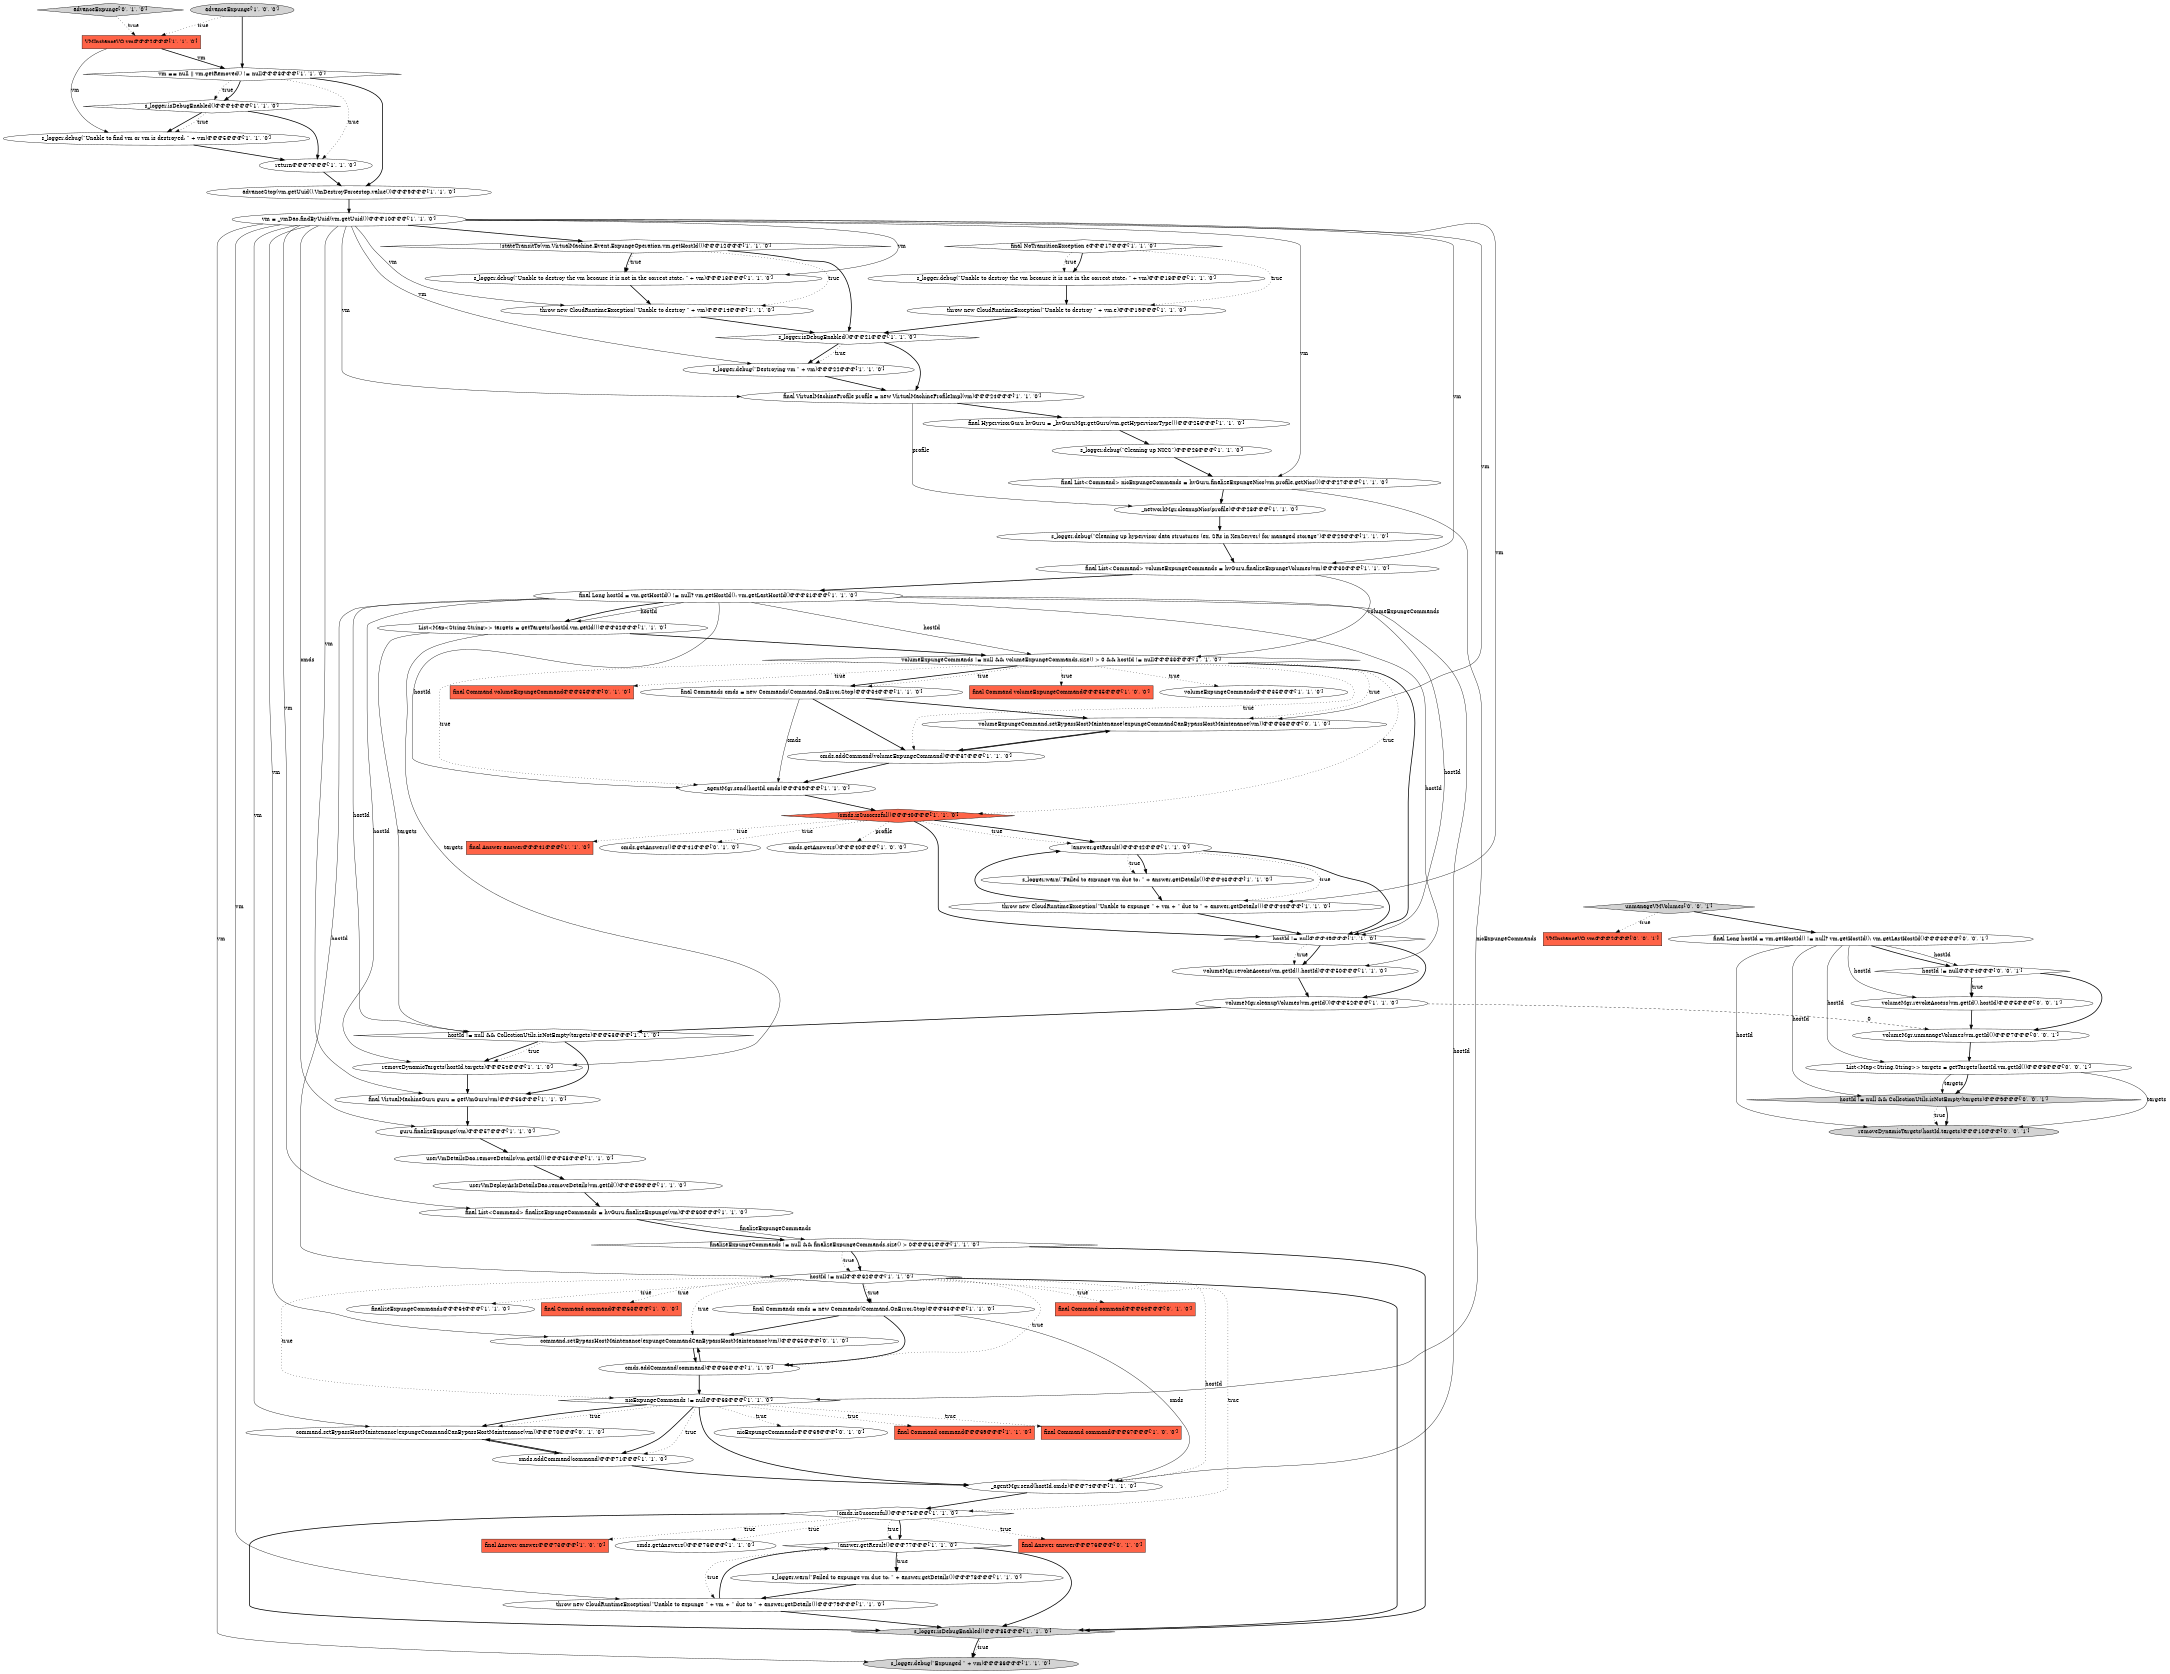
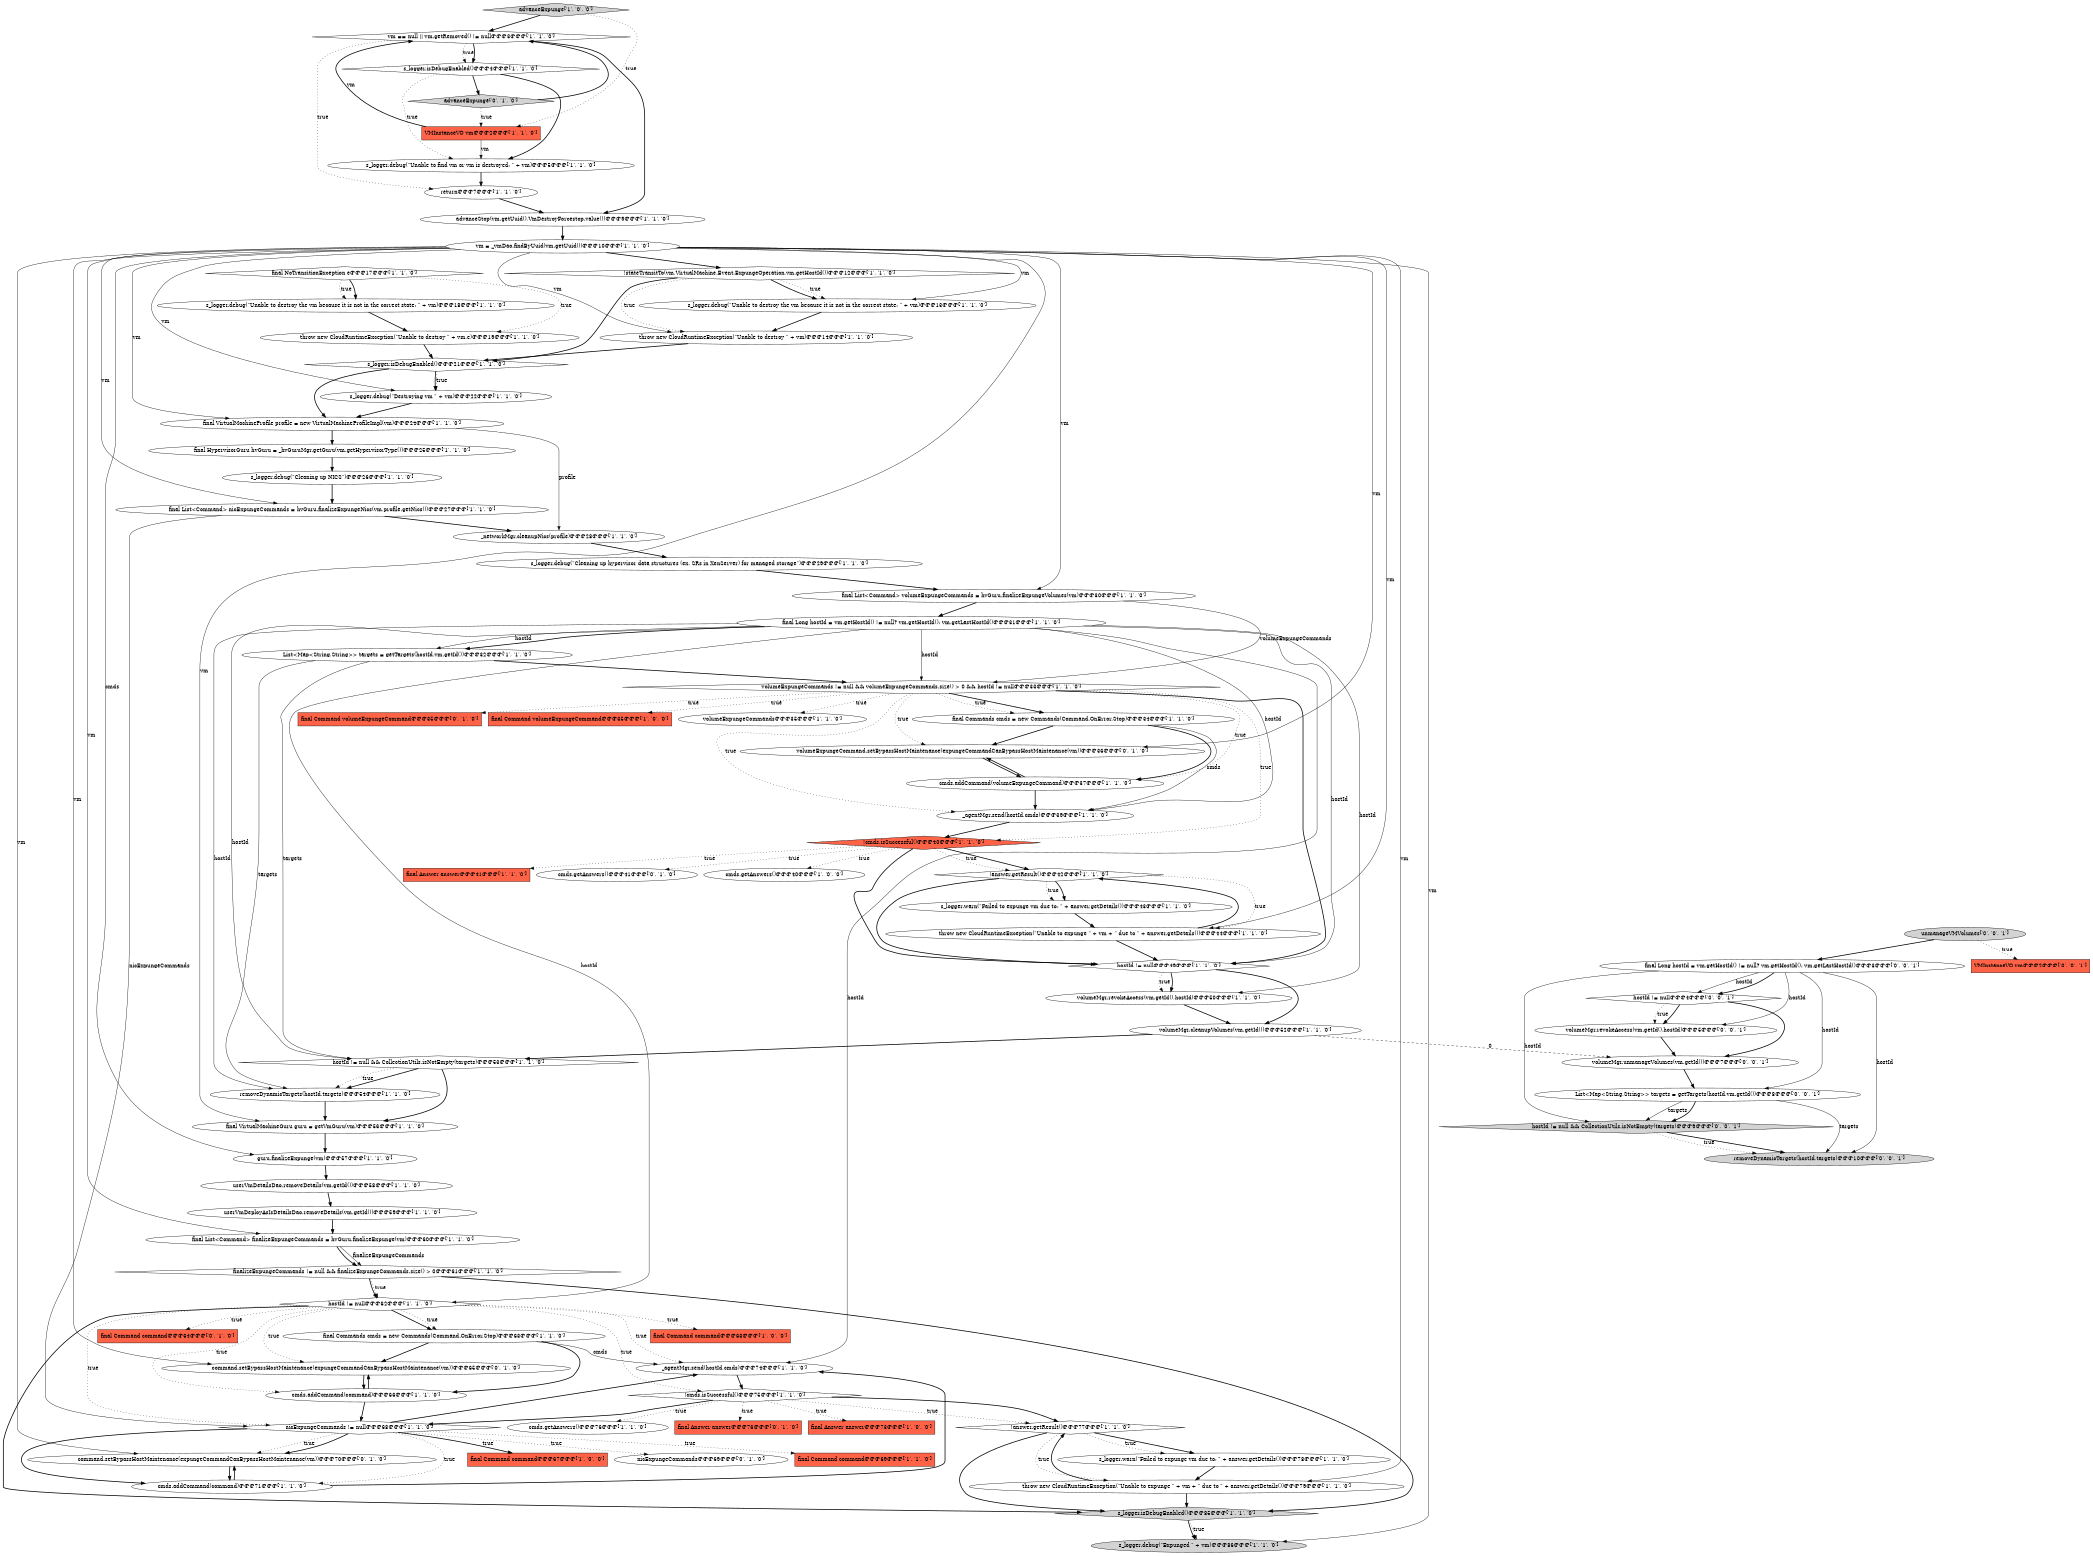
(242, 10) -> (556, 10)
none -> (607, 71)
(294, 121) -> (475, 83)
(884, 832) -> (864, 859)
(1130, 848) -> (1049, 875)
(1669, 907) -> (1965, 934)
(441, 1309) -> none
(1214, 1384) -> (642, 1336)
(895, 1415) -> (453, 1441)
(264, 1609) -> (573, 1417)
